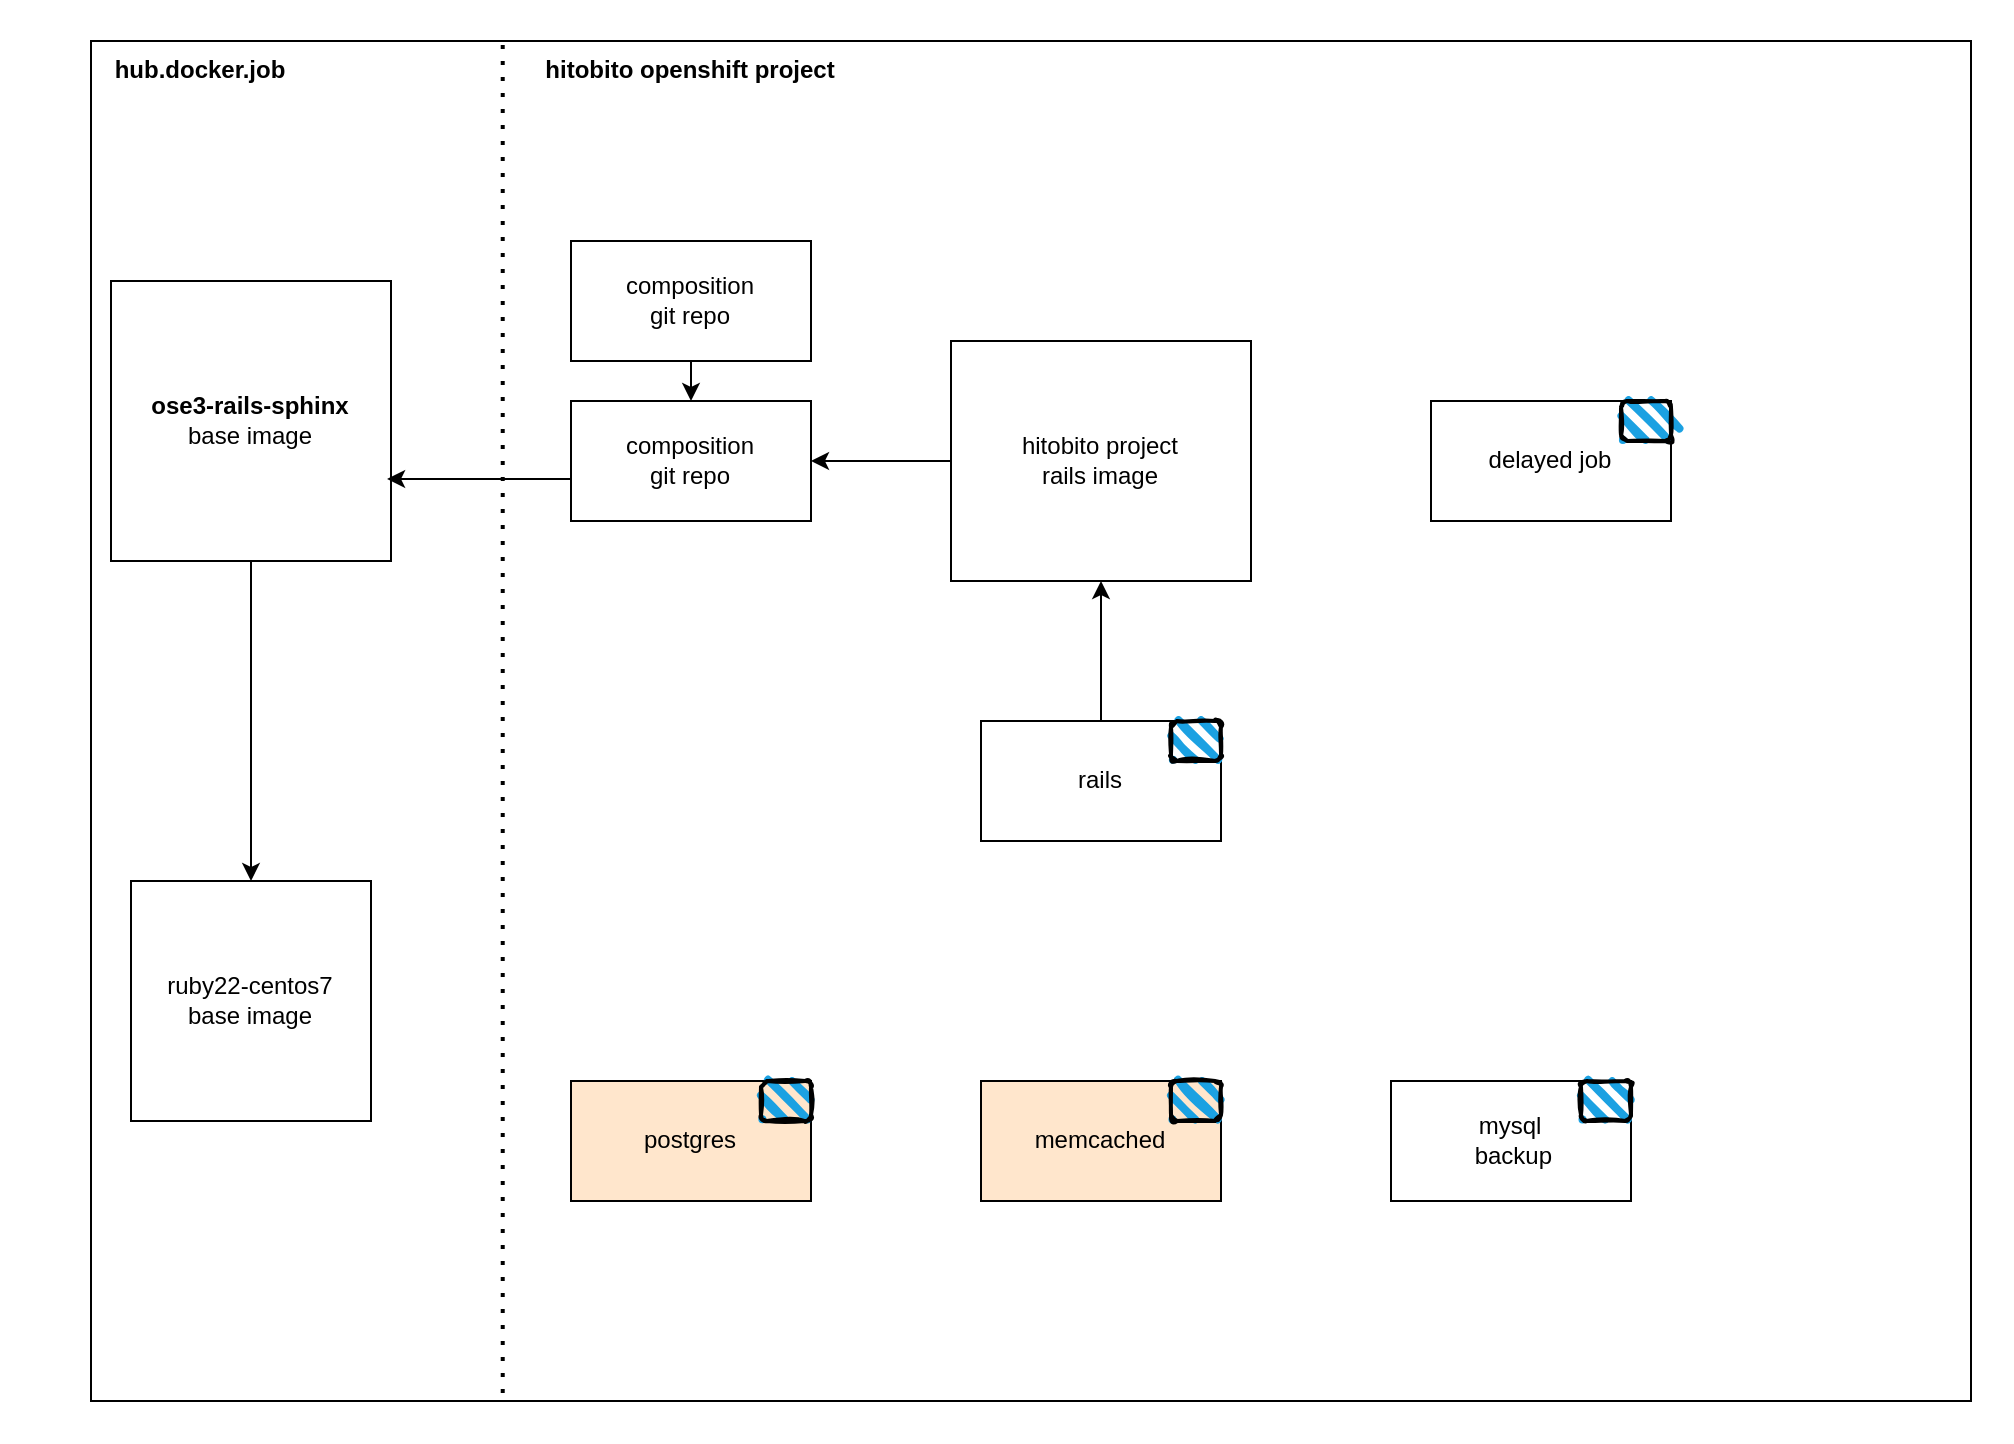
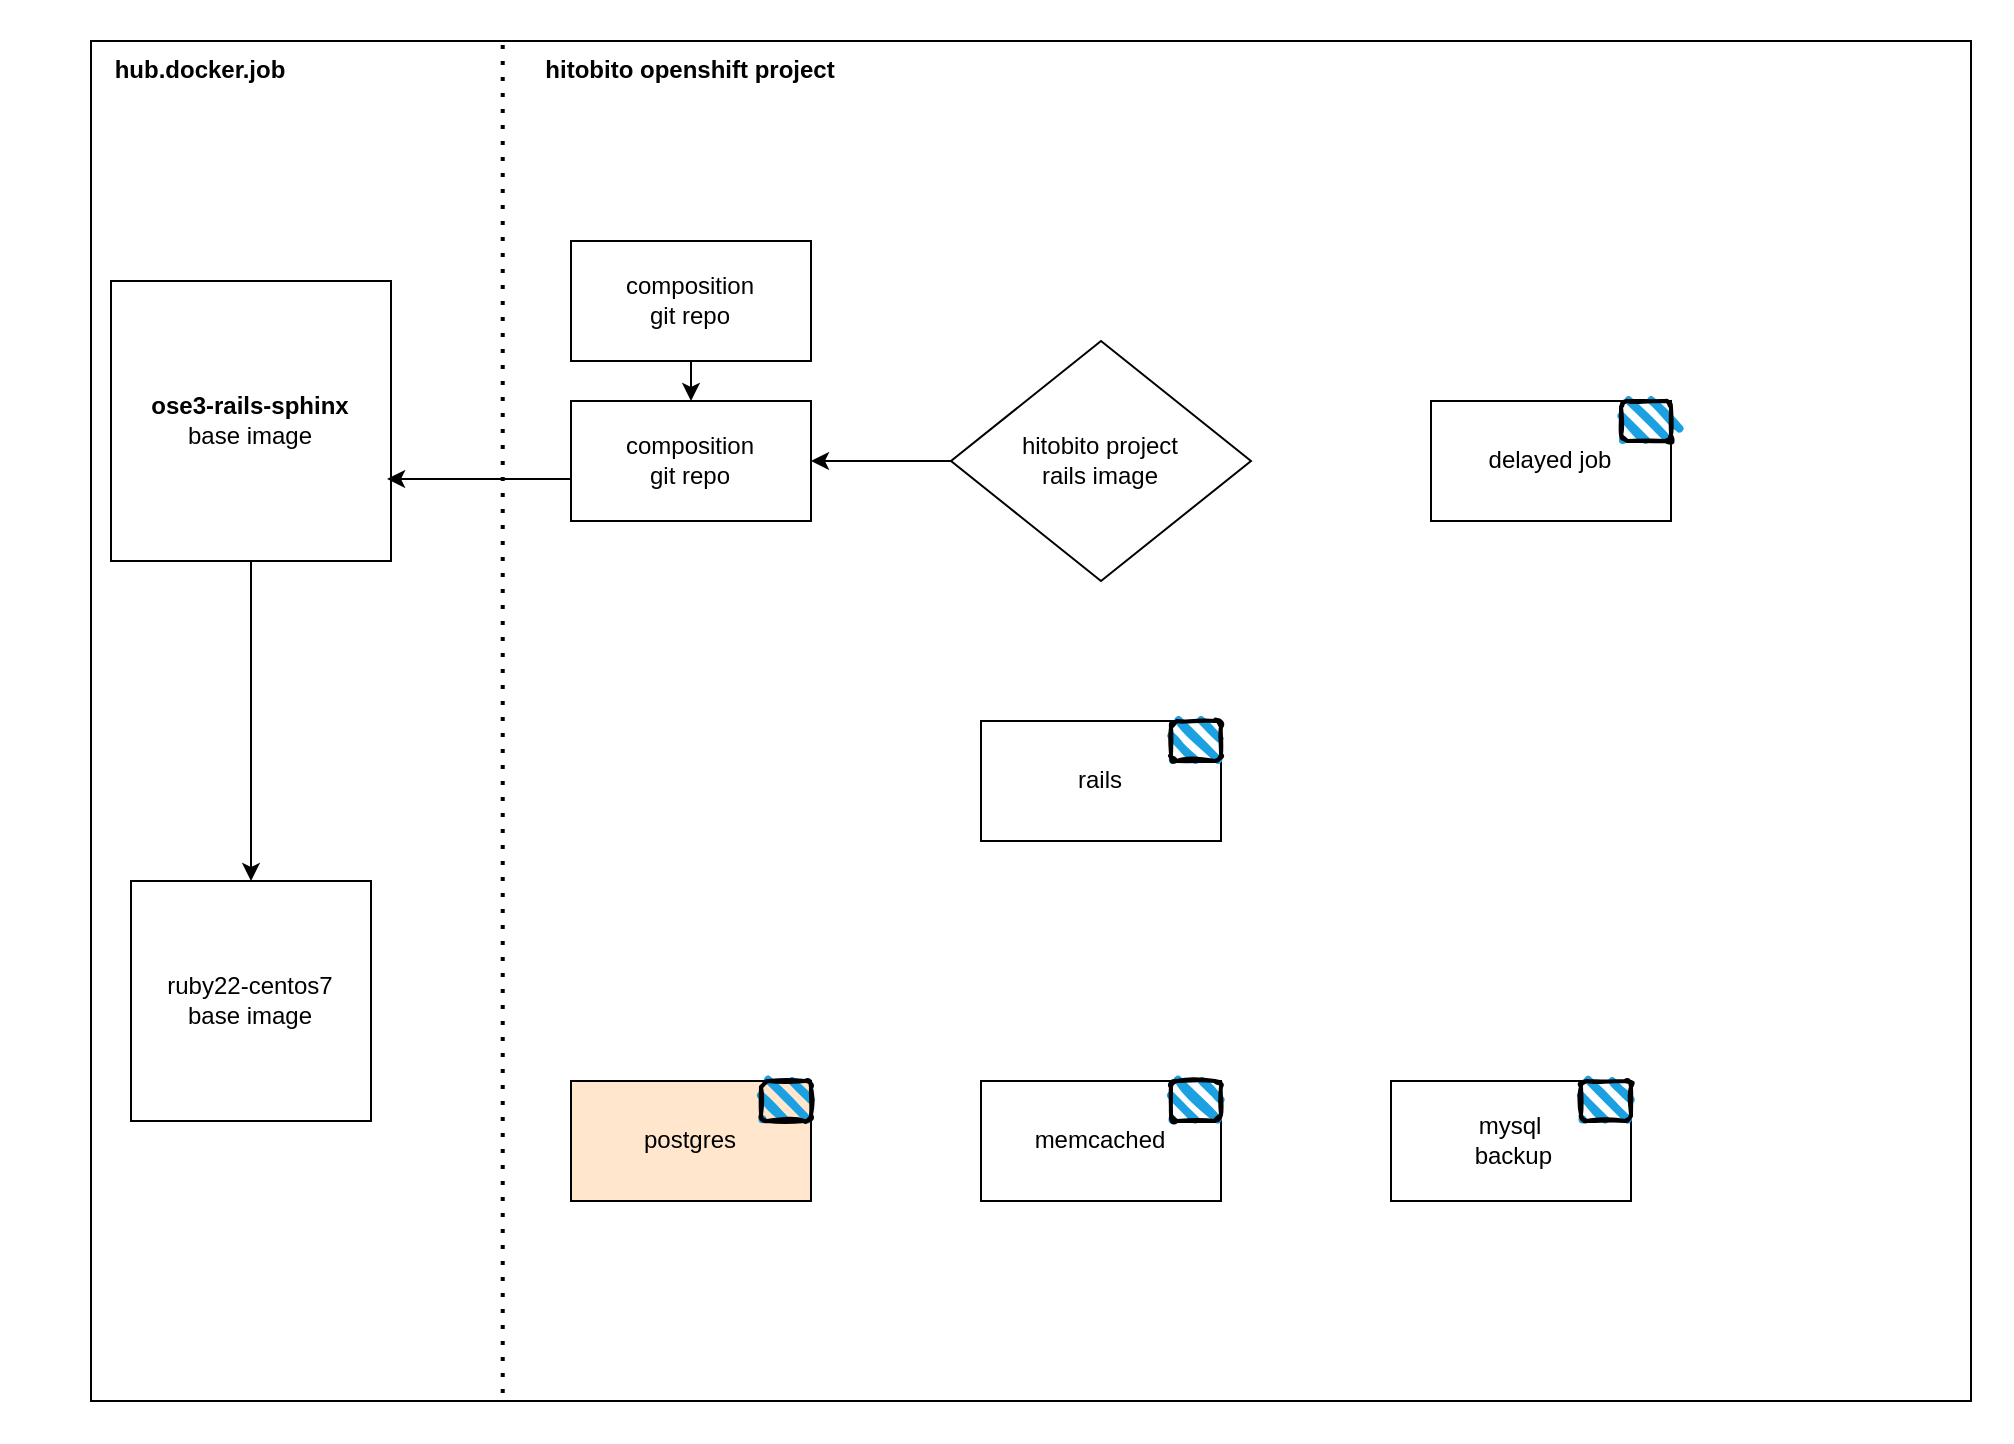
(1101, 461) -> (1101, 461)
(1101, 658) -> none
(1101, 1141) -> (1101, 1141)
